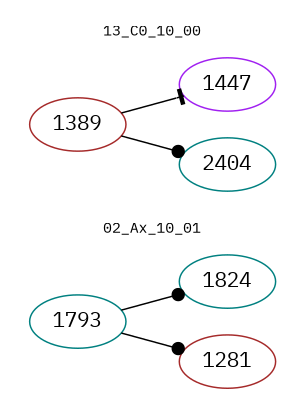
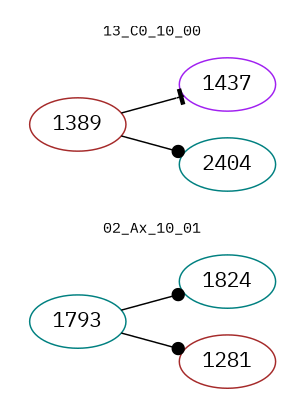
(227, 84) -> (227, 84)
